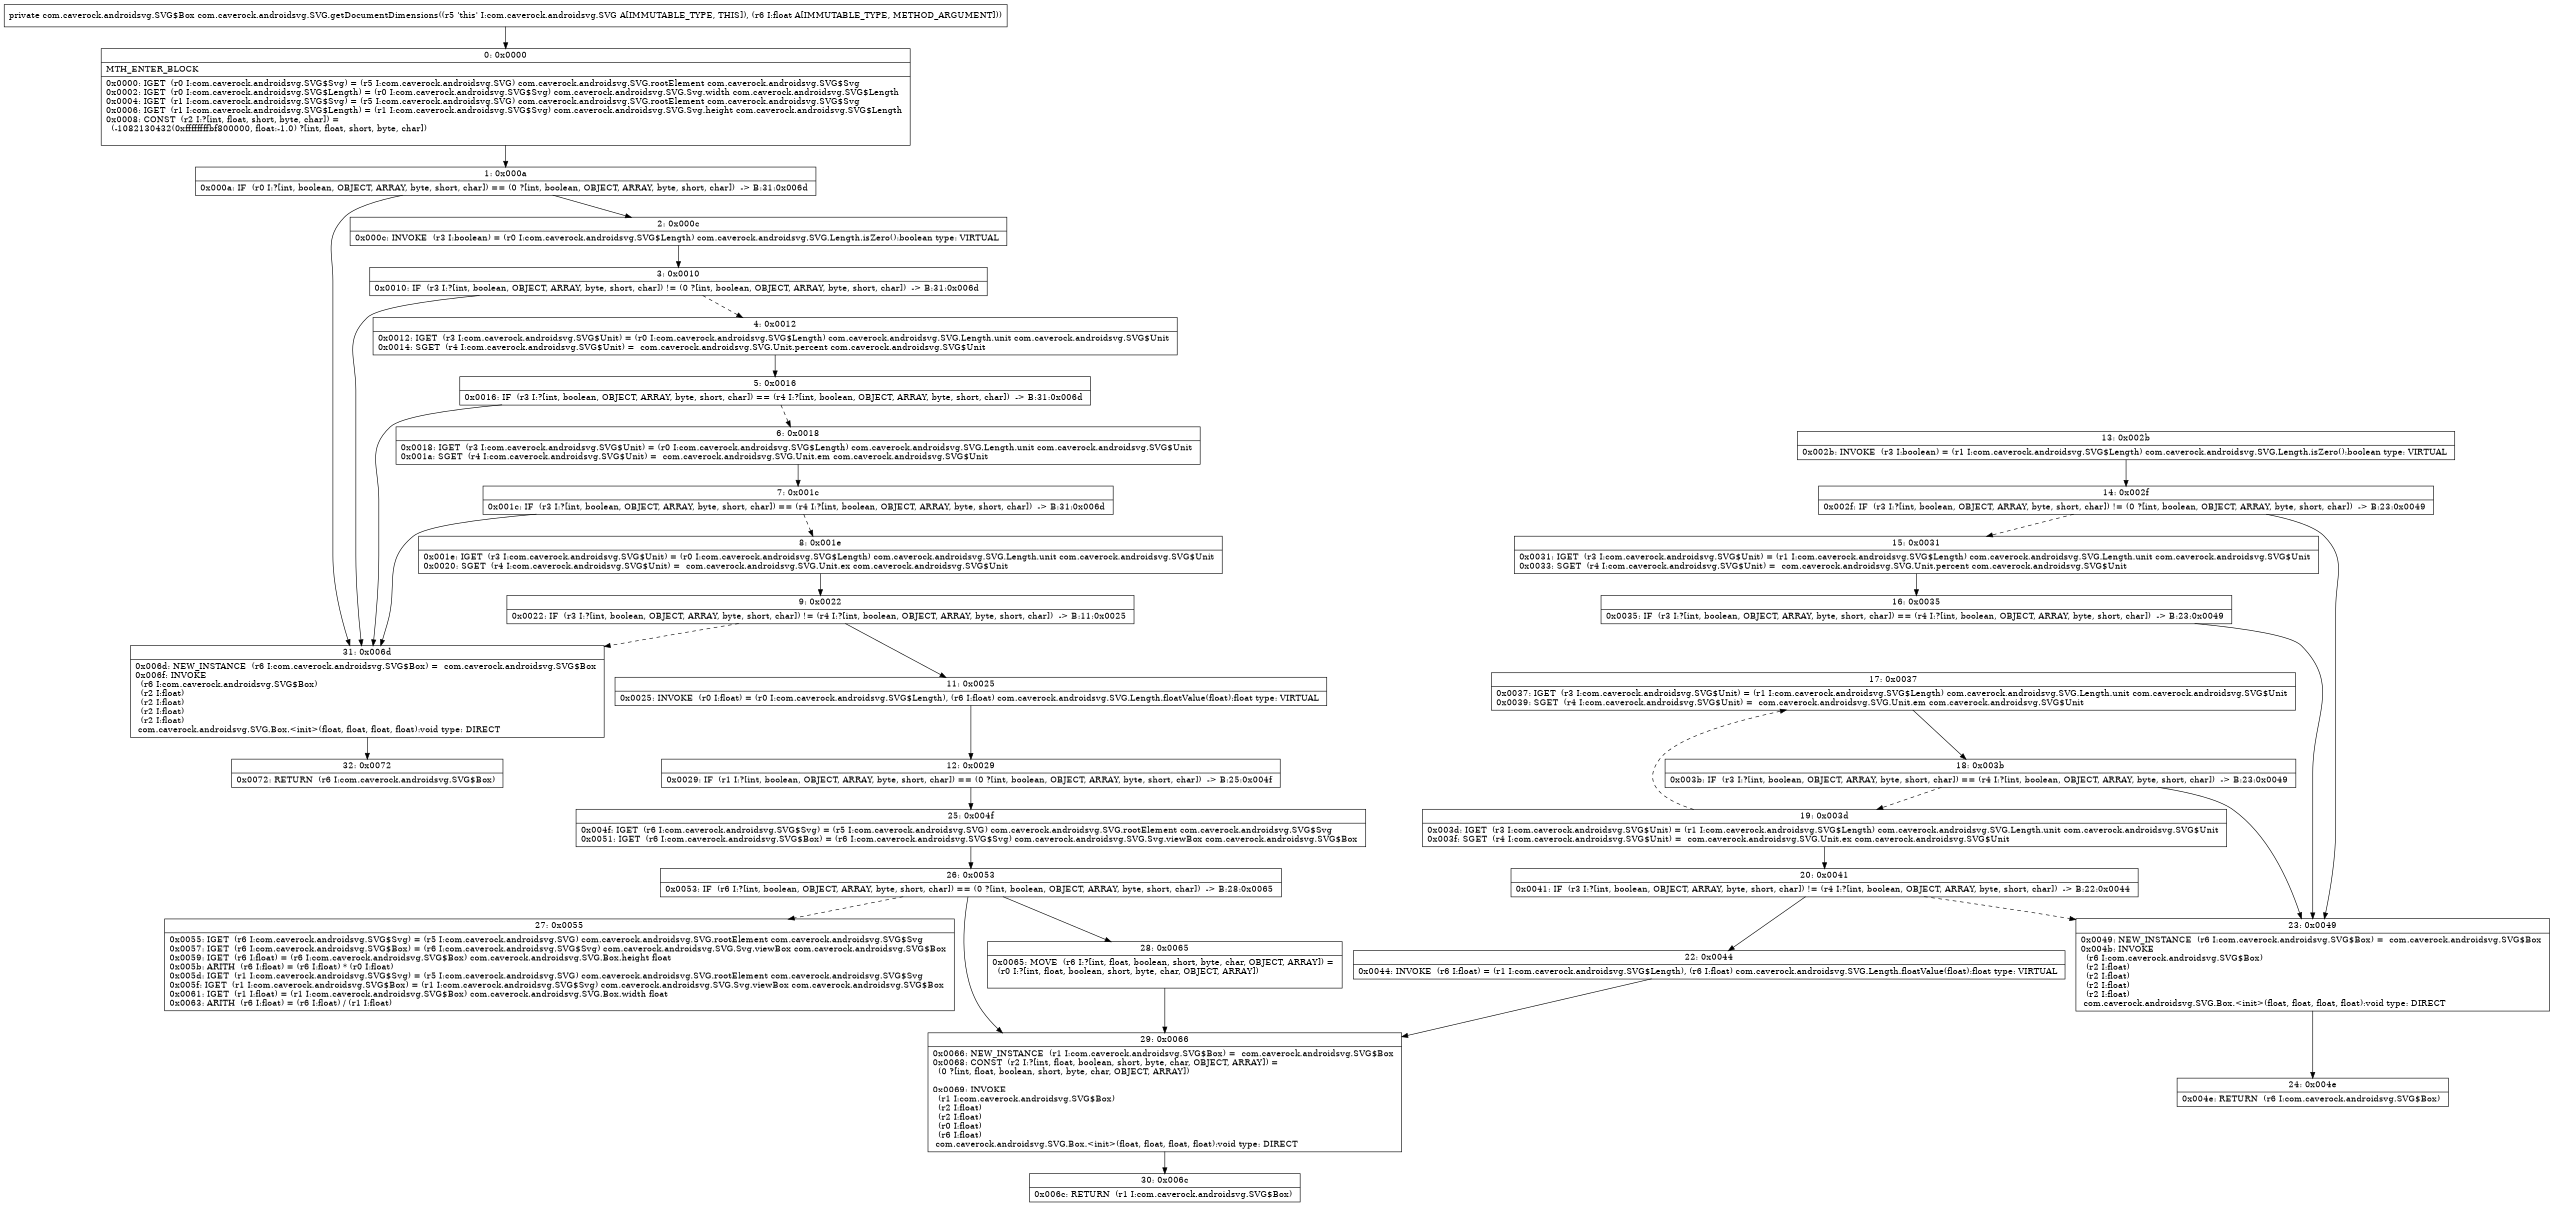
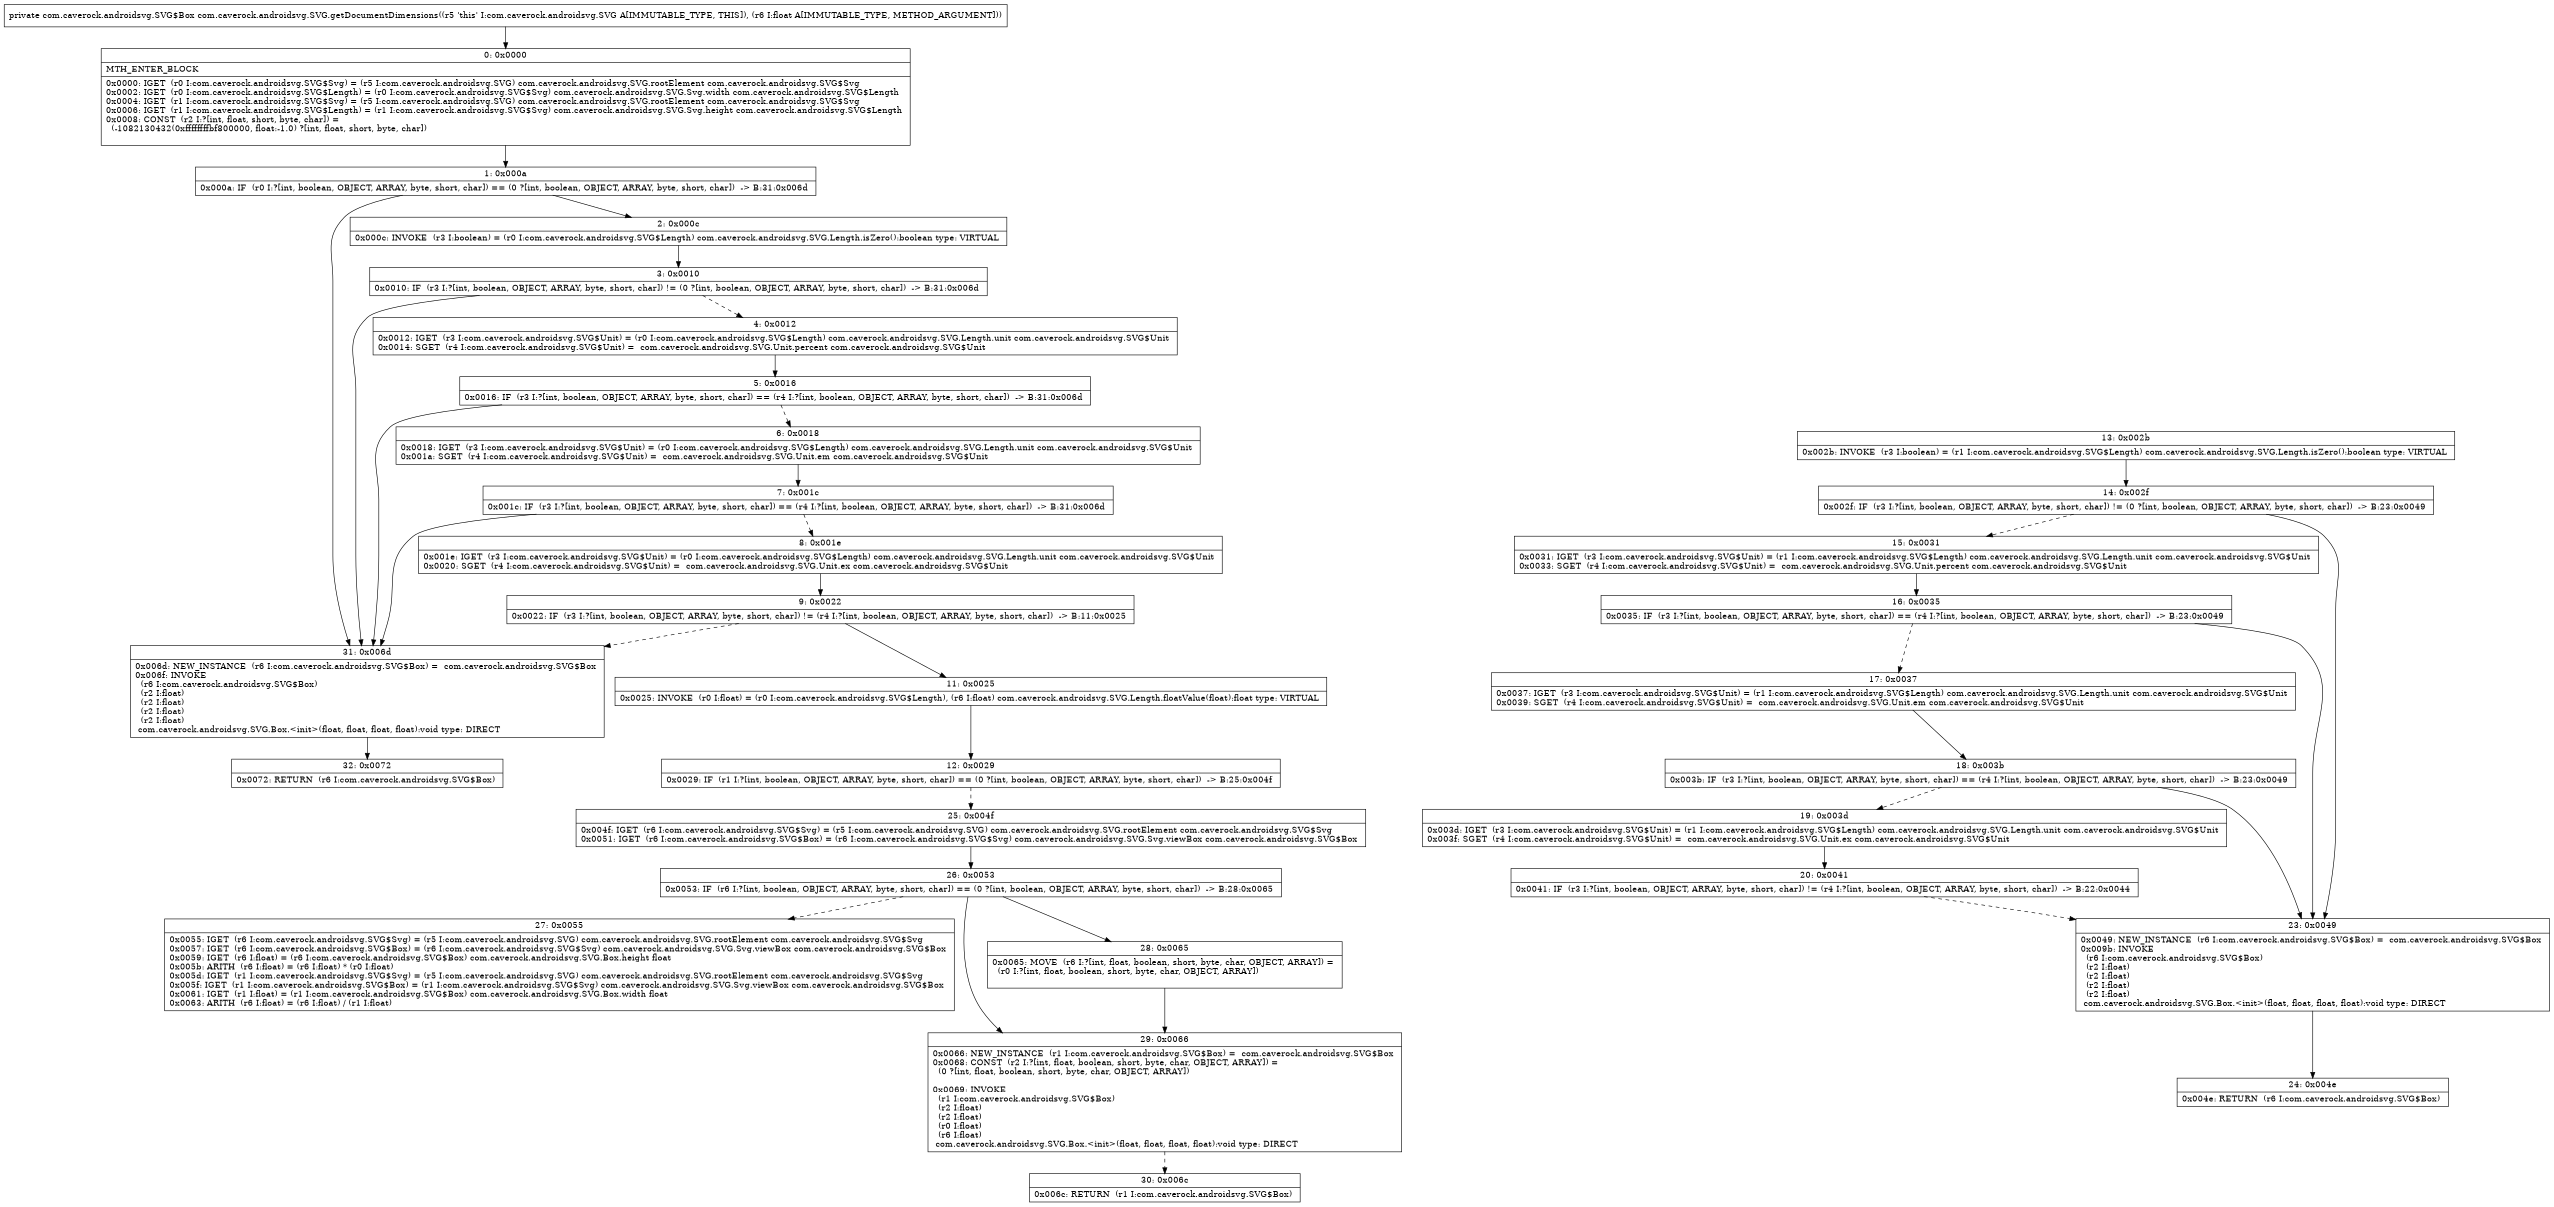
(1682, 742) -> (1906, 645)
(971, 795) -> (971, 795)
(2120, 949) -> (2120, 949)
(1709, 965) -> none
(1165, 1160) -> (1165, 1160)
